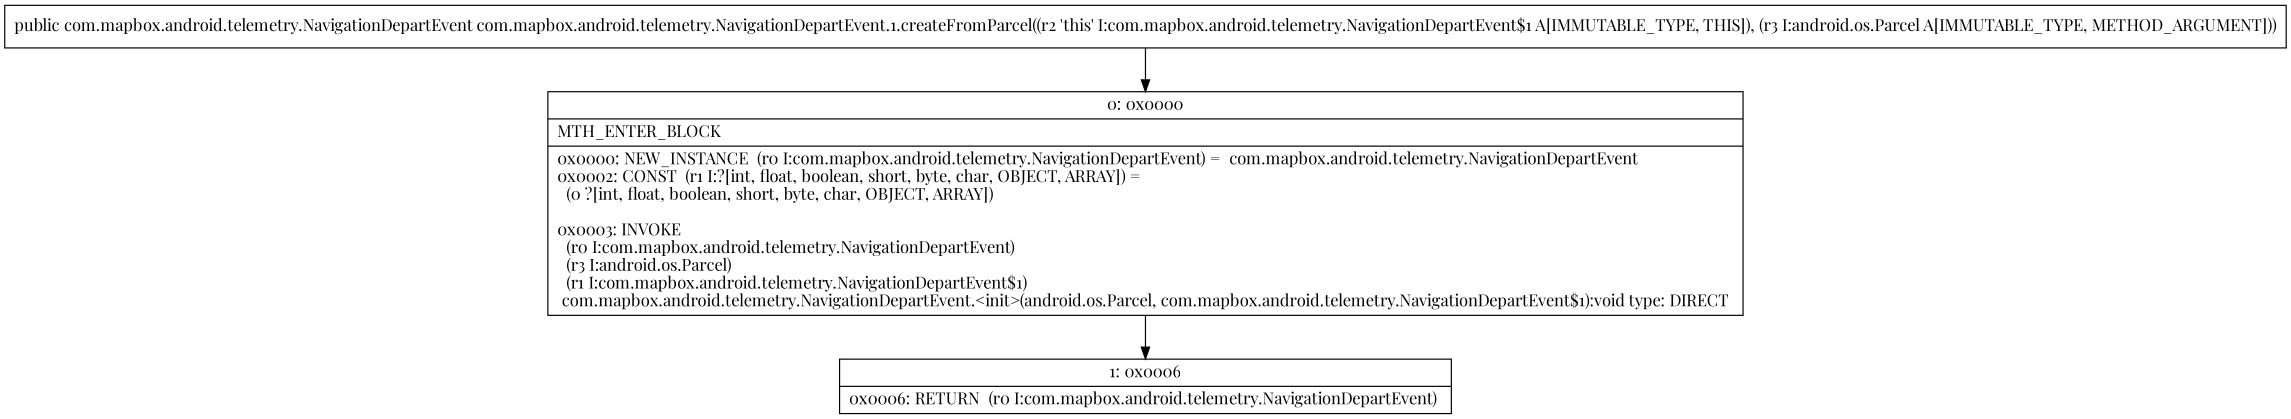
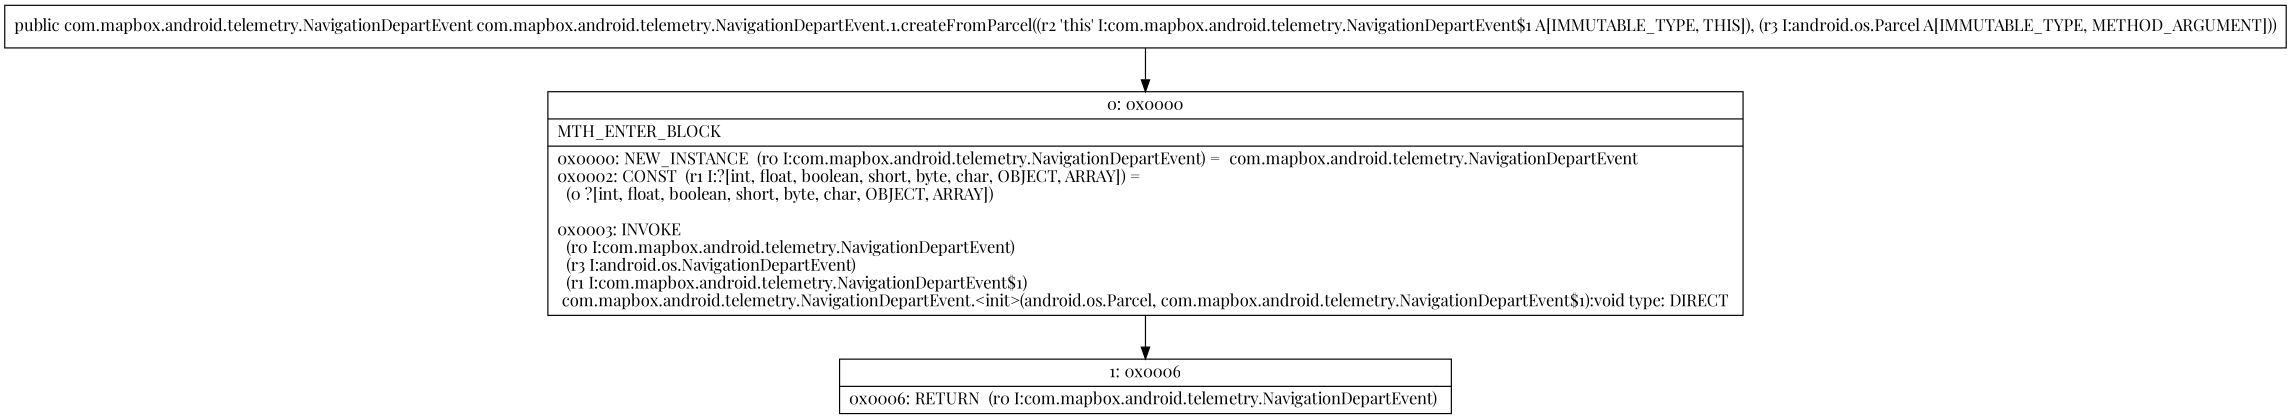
(645, 266) -> (707, 266)
